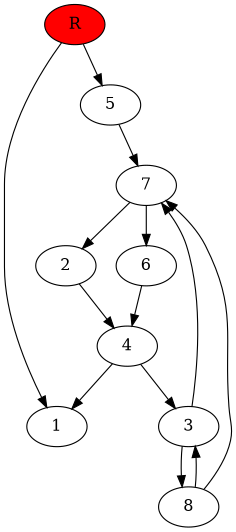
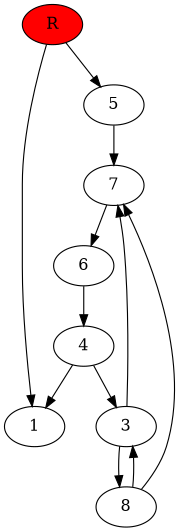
(66, 266) -> none
